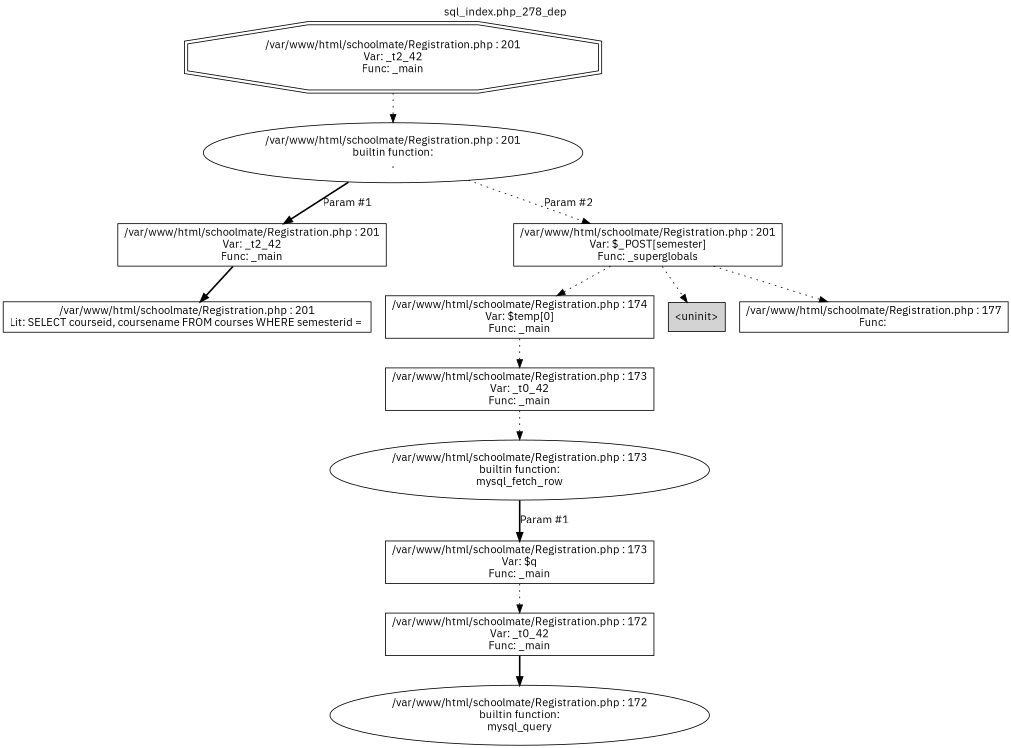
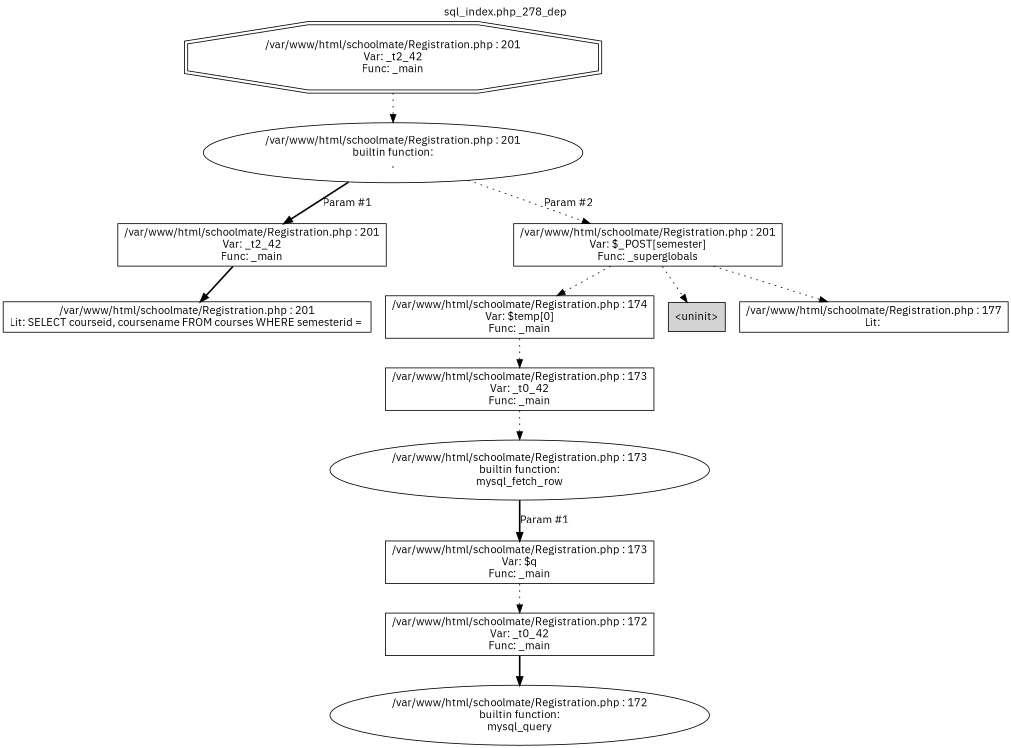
(874, 317) -> (874, 317)
